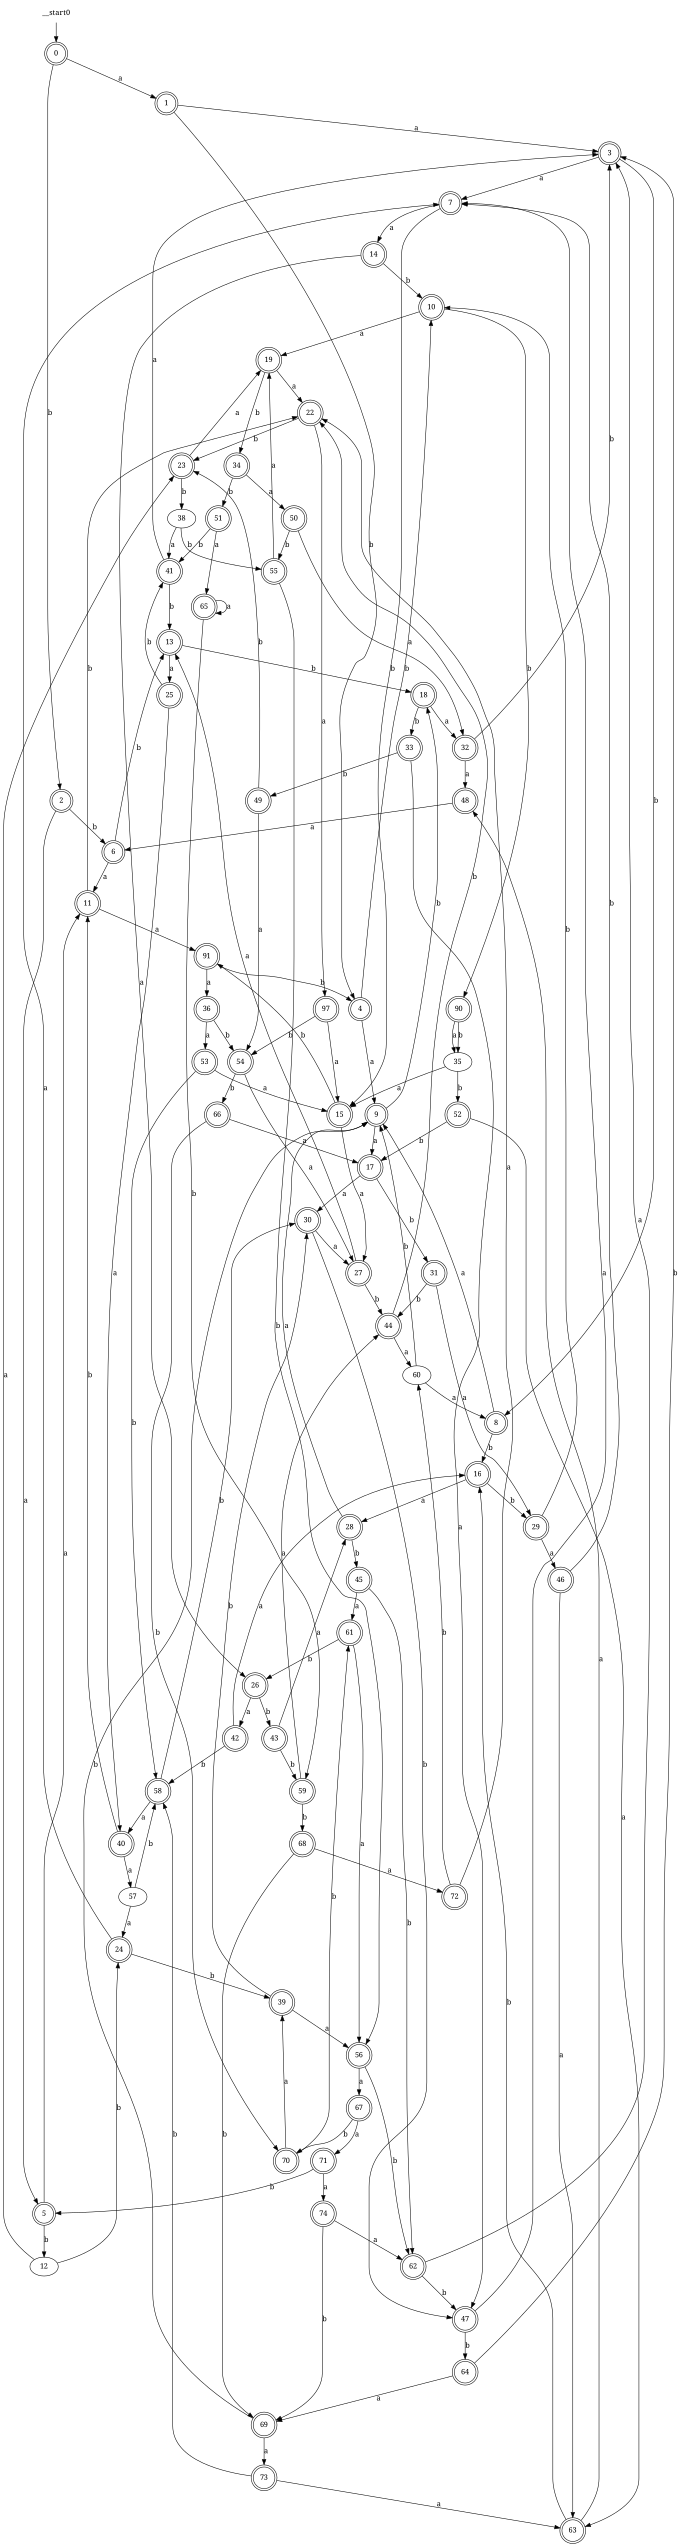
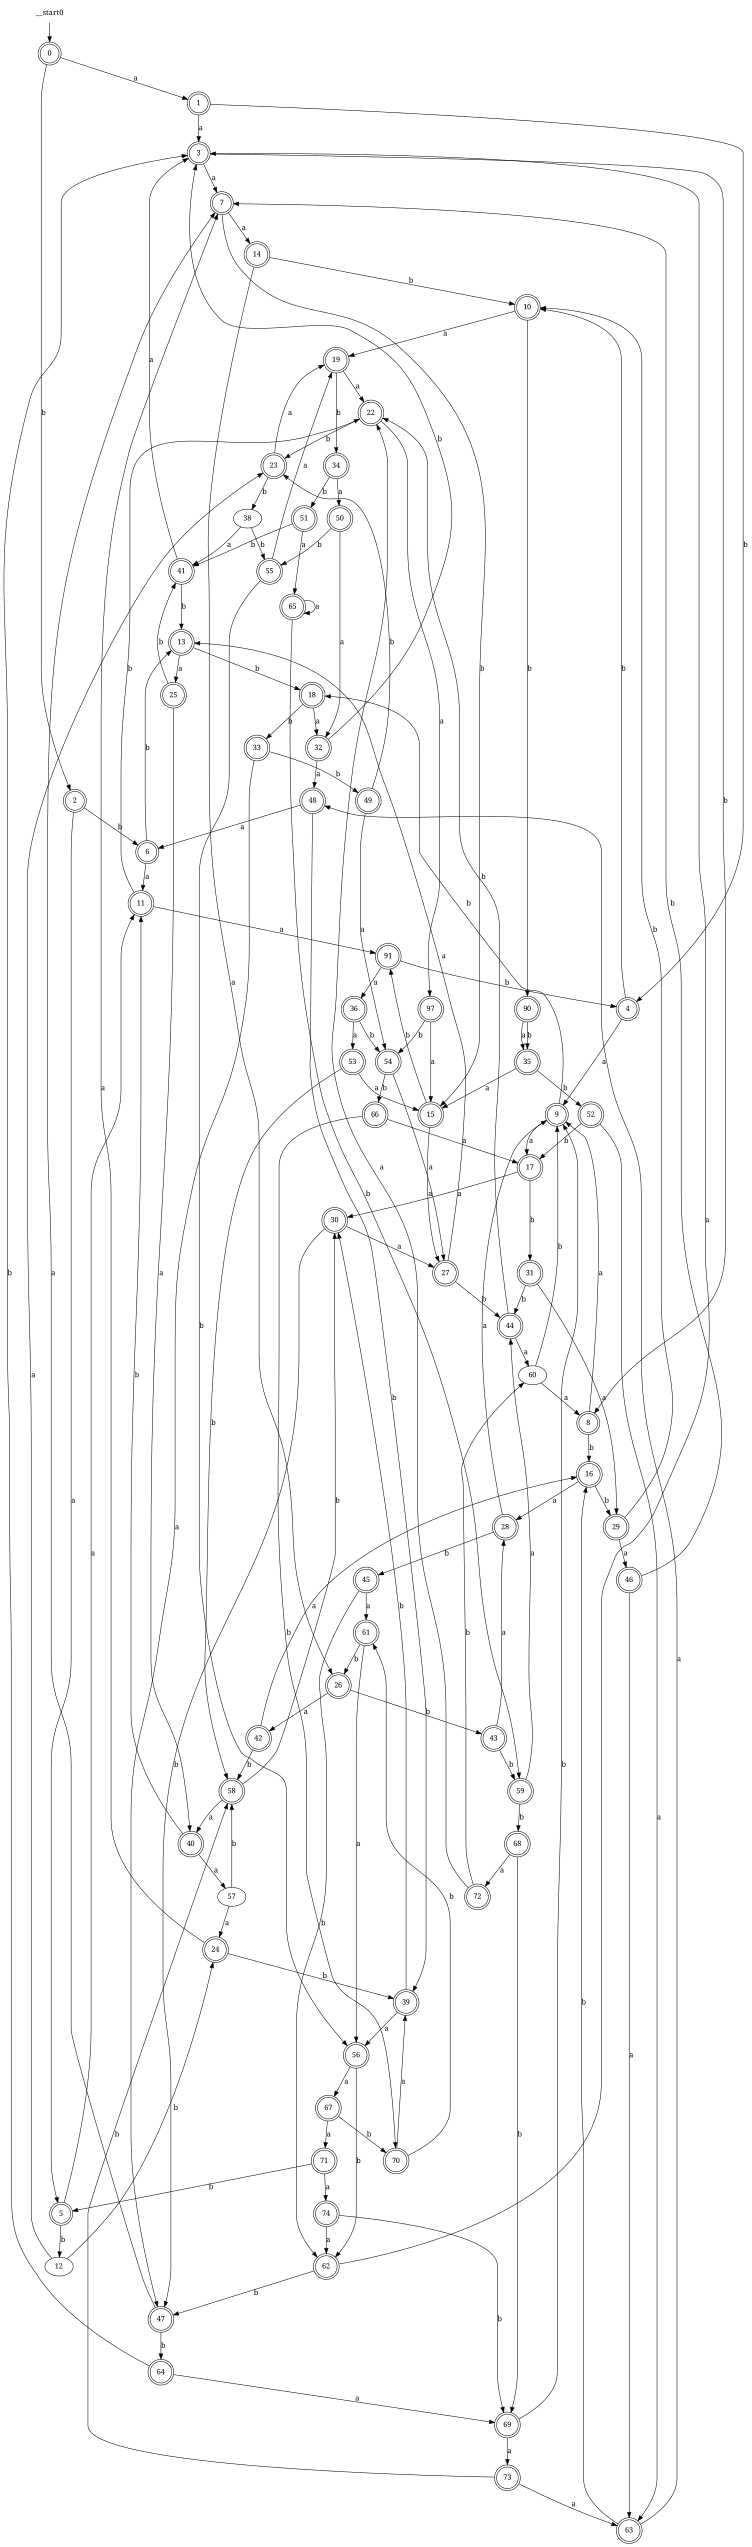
(458, 1062) -> (527, 1062)
none -> (391, 1396)
